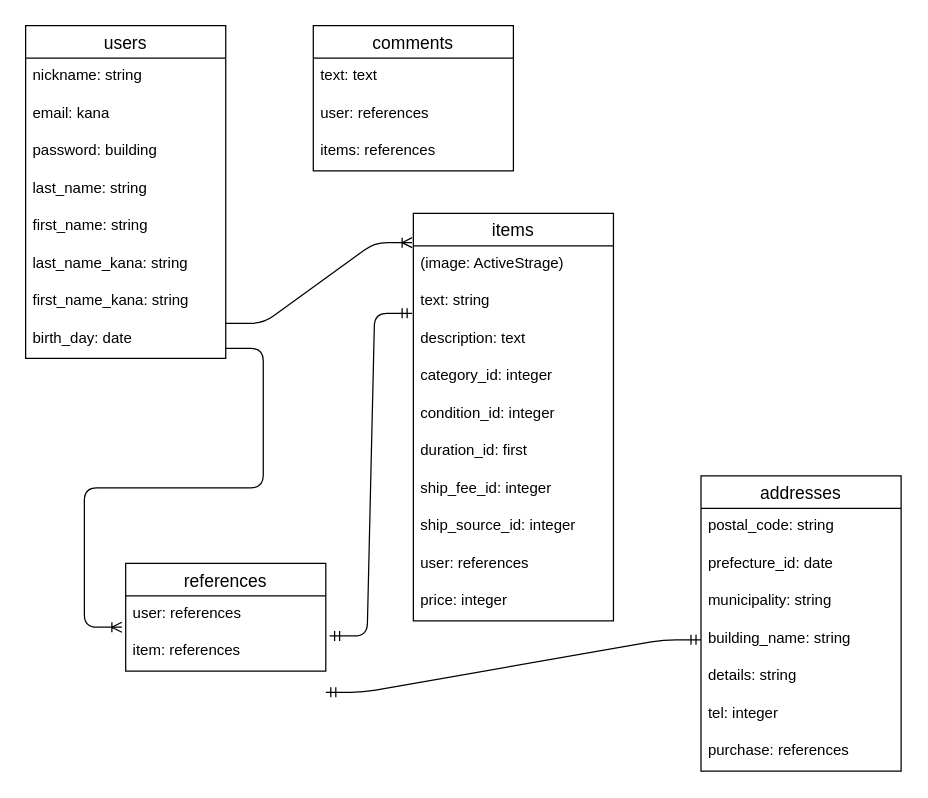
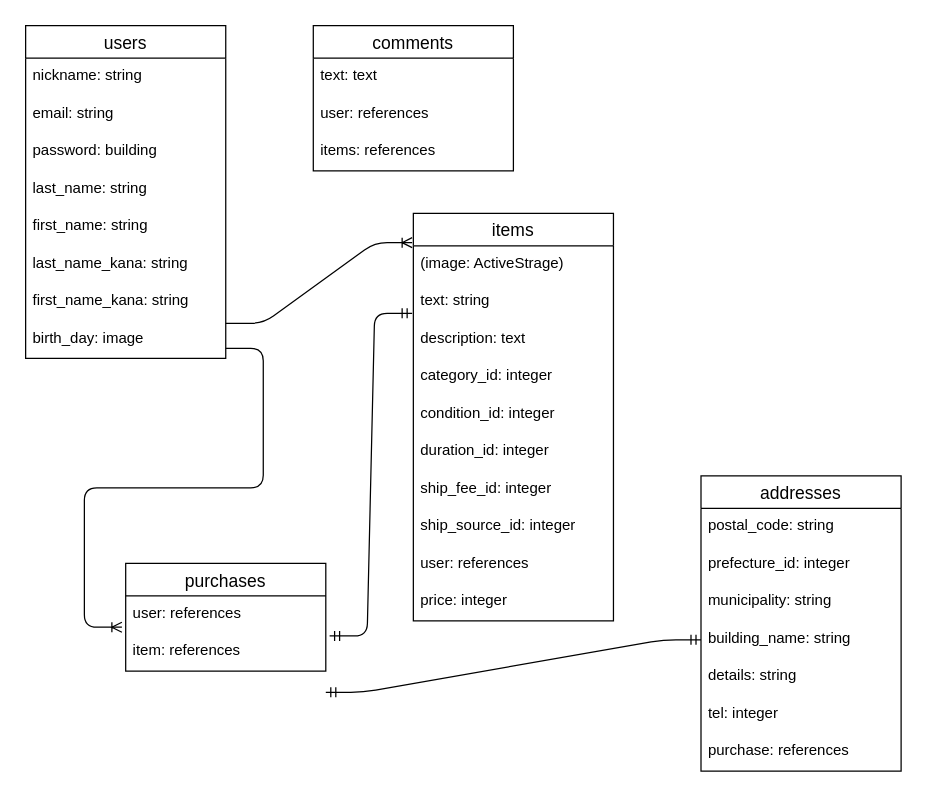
(71, 113) -> (77, 113)
(90, 338) -> (92, 338)
(486, 450) -> (494, 450)
(781, 563) -> (792, 563)
(225, 580) -> (225, 580)
